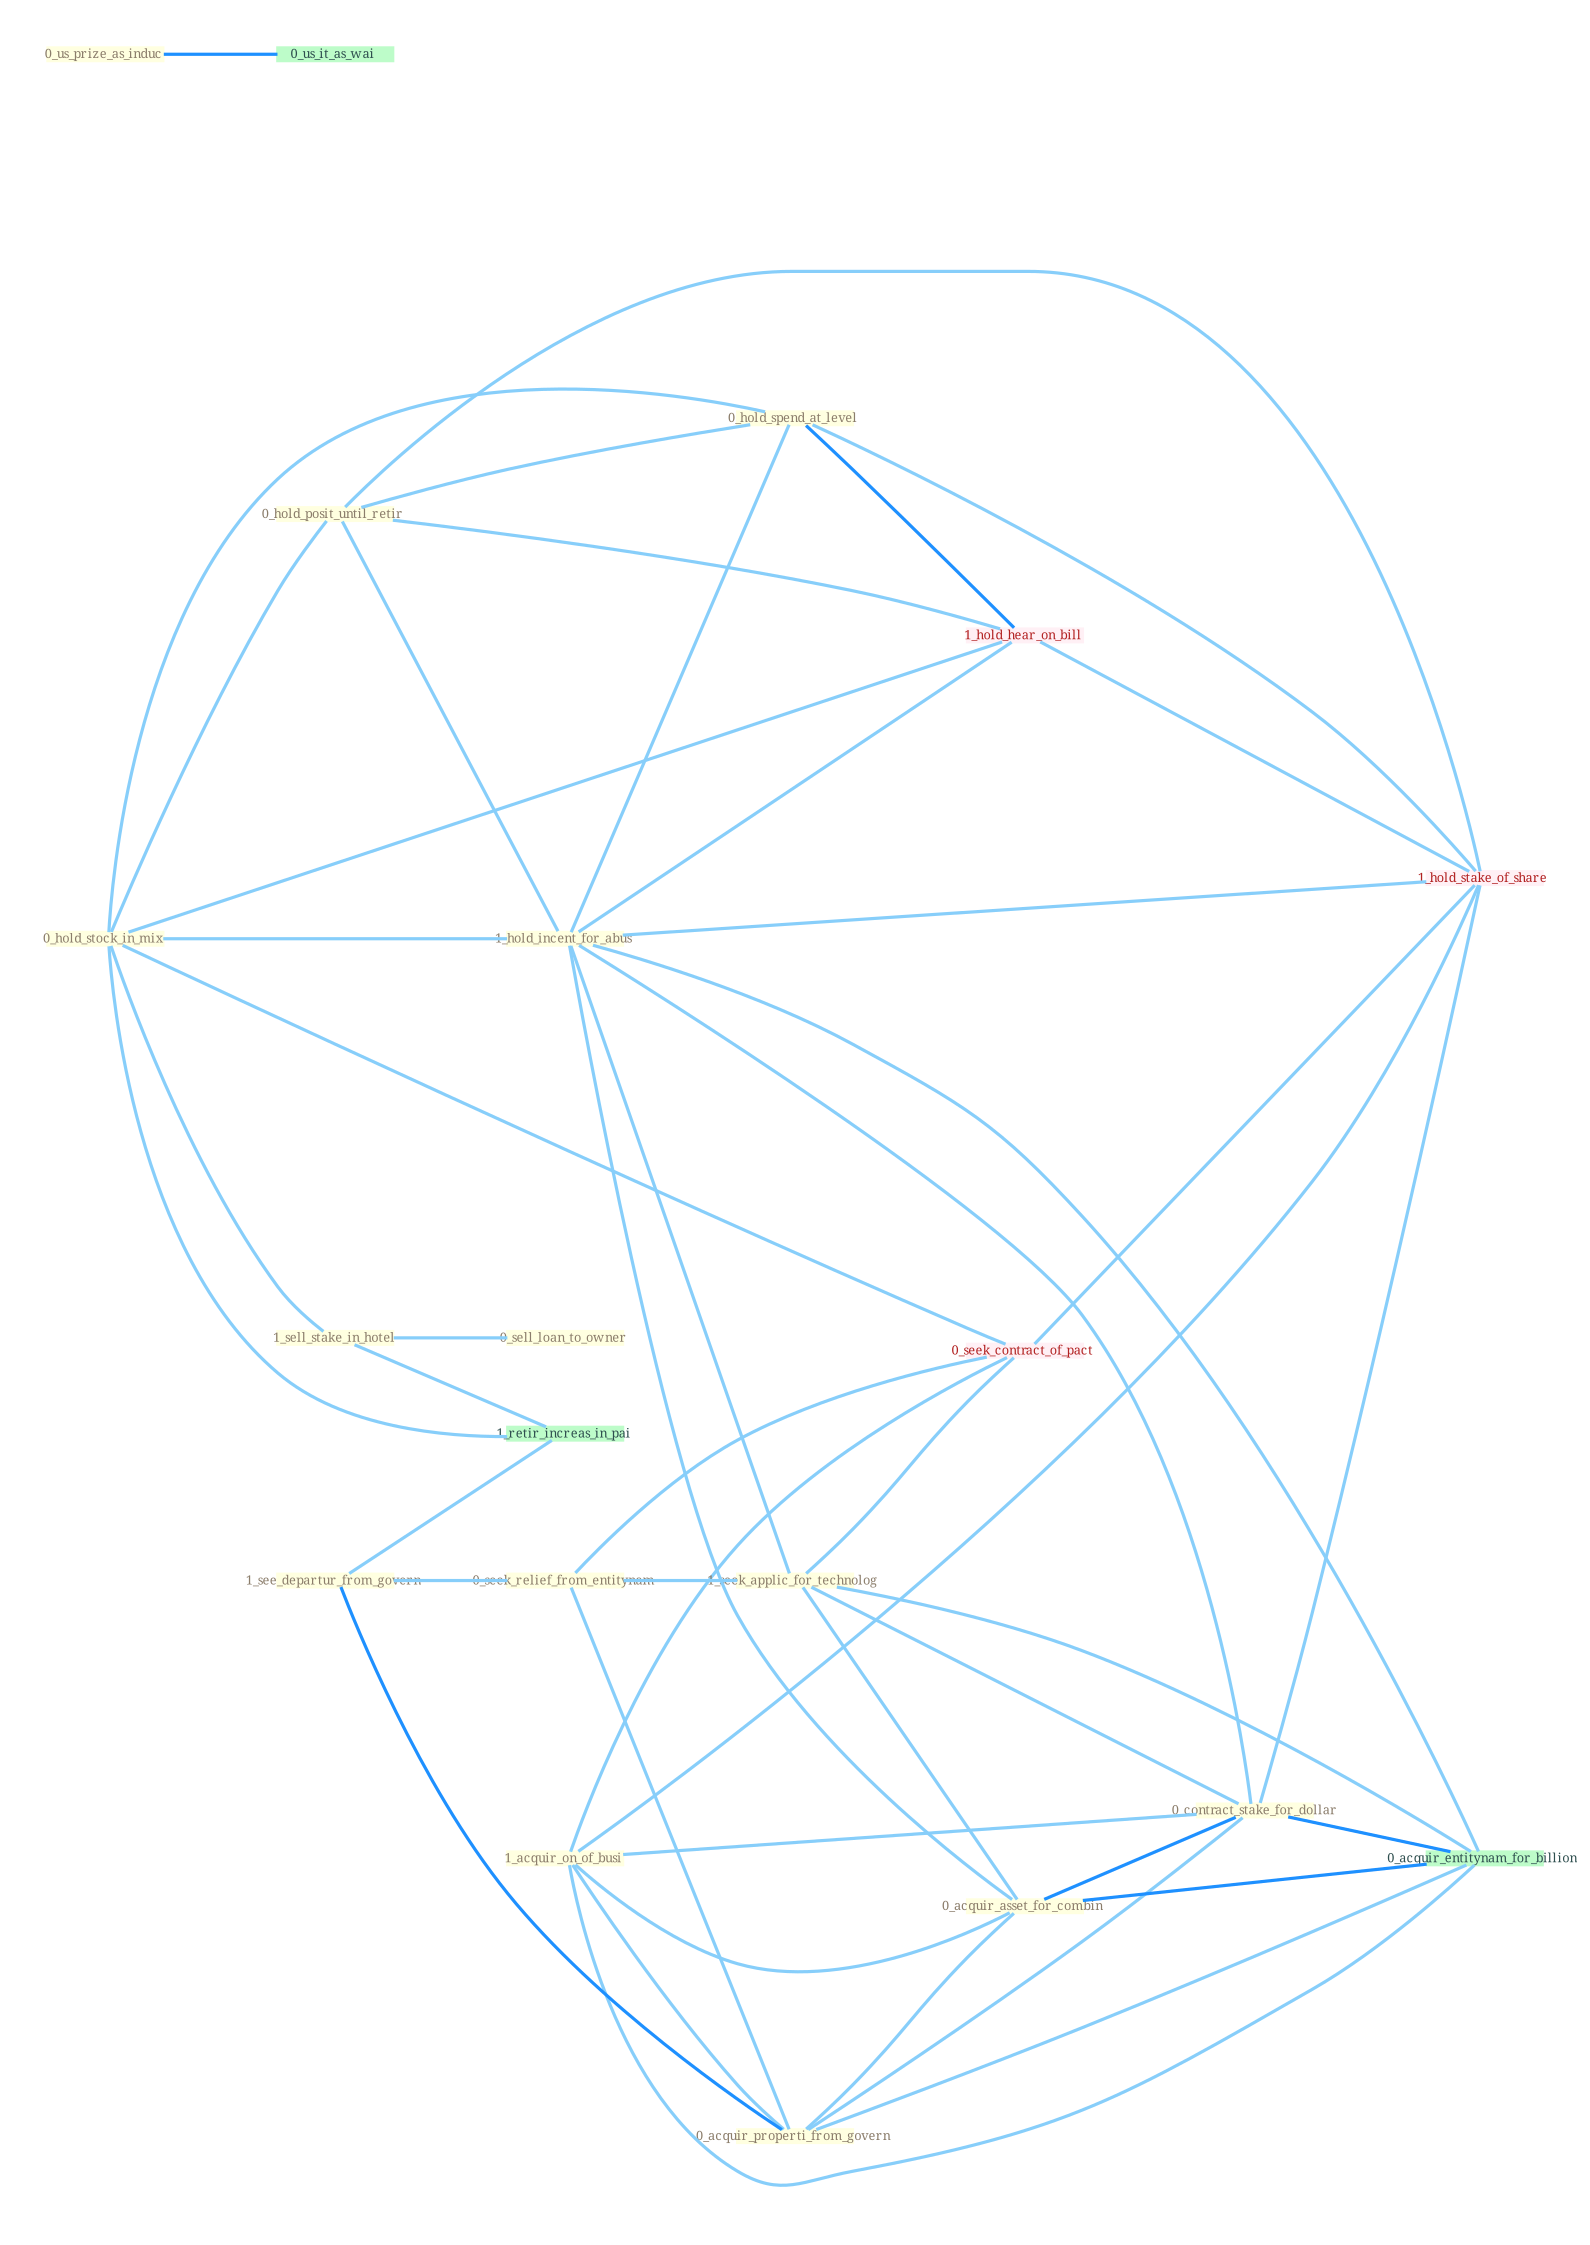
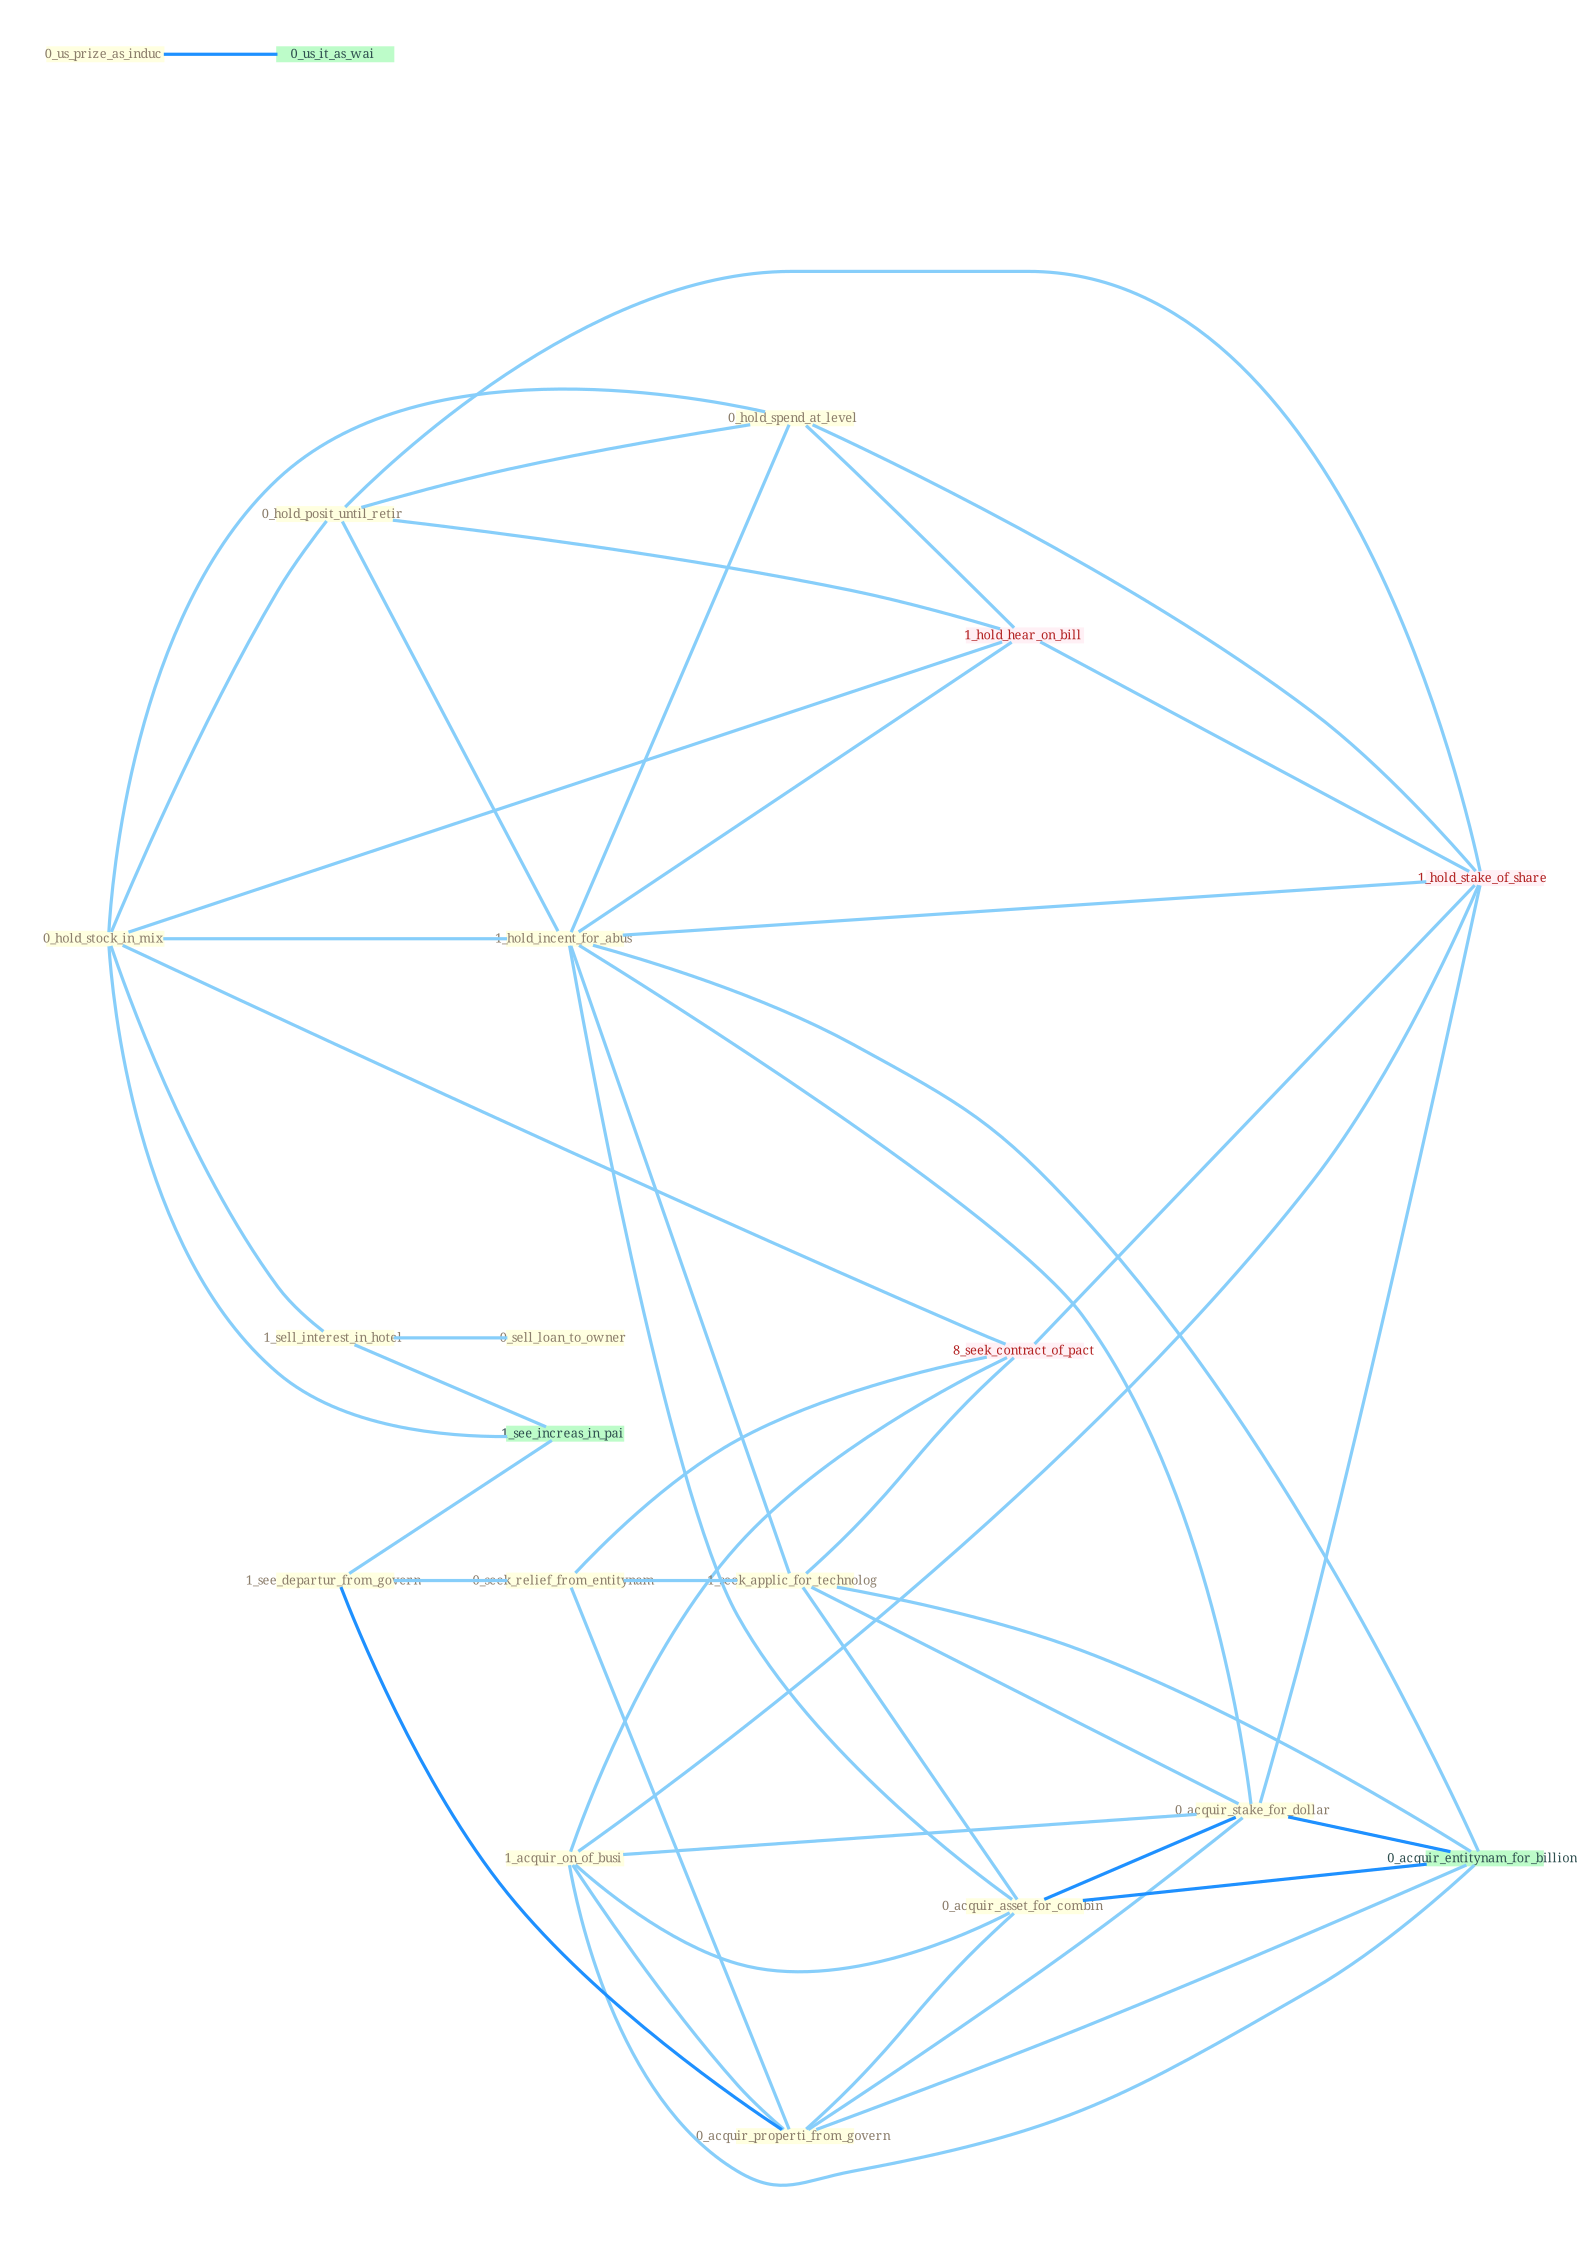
(911, 526) -> (911, 526)
(335, 1338) -> (335, 1338)
(1025, 1351) -> (1025, 1351)
(565, 1434) -> (565, 1434)
(1255, 1810) -> (1255, 1810)
